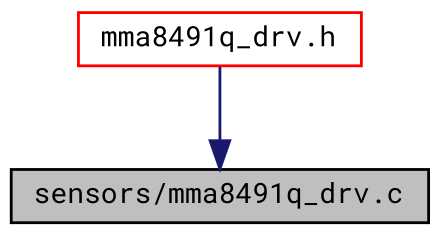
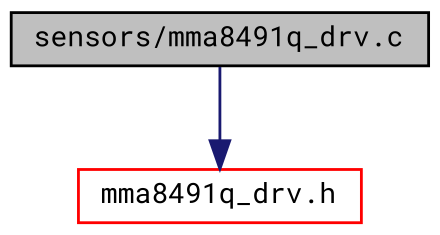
(220, 104) -> (220, 104)
